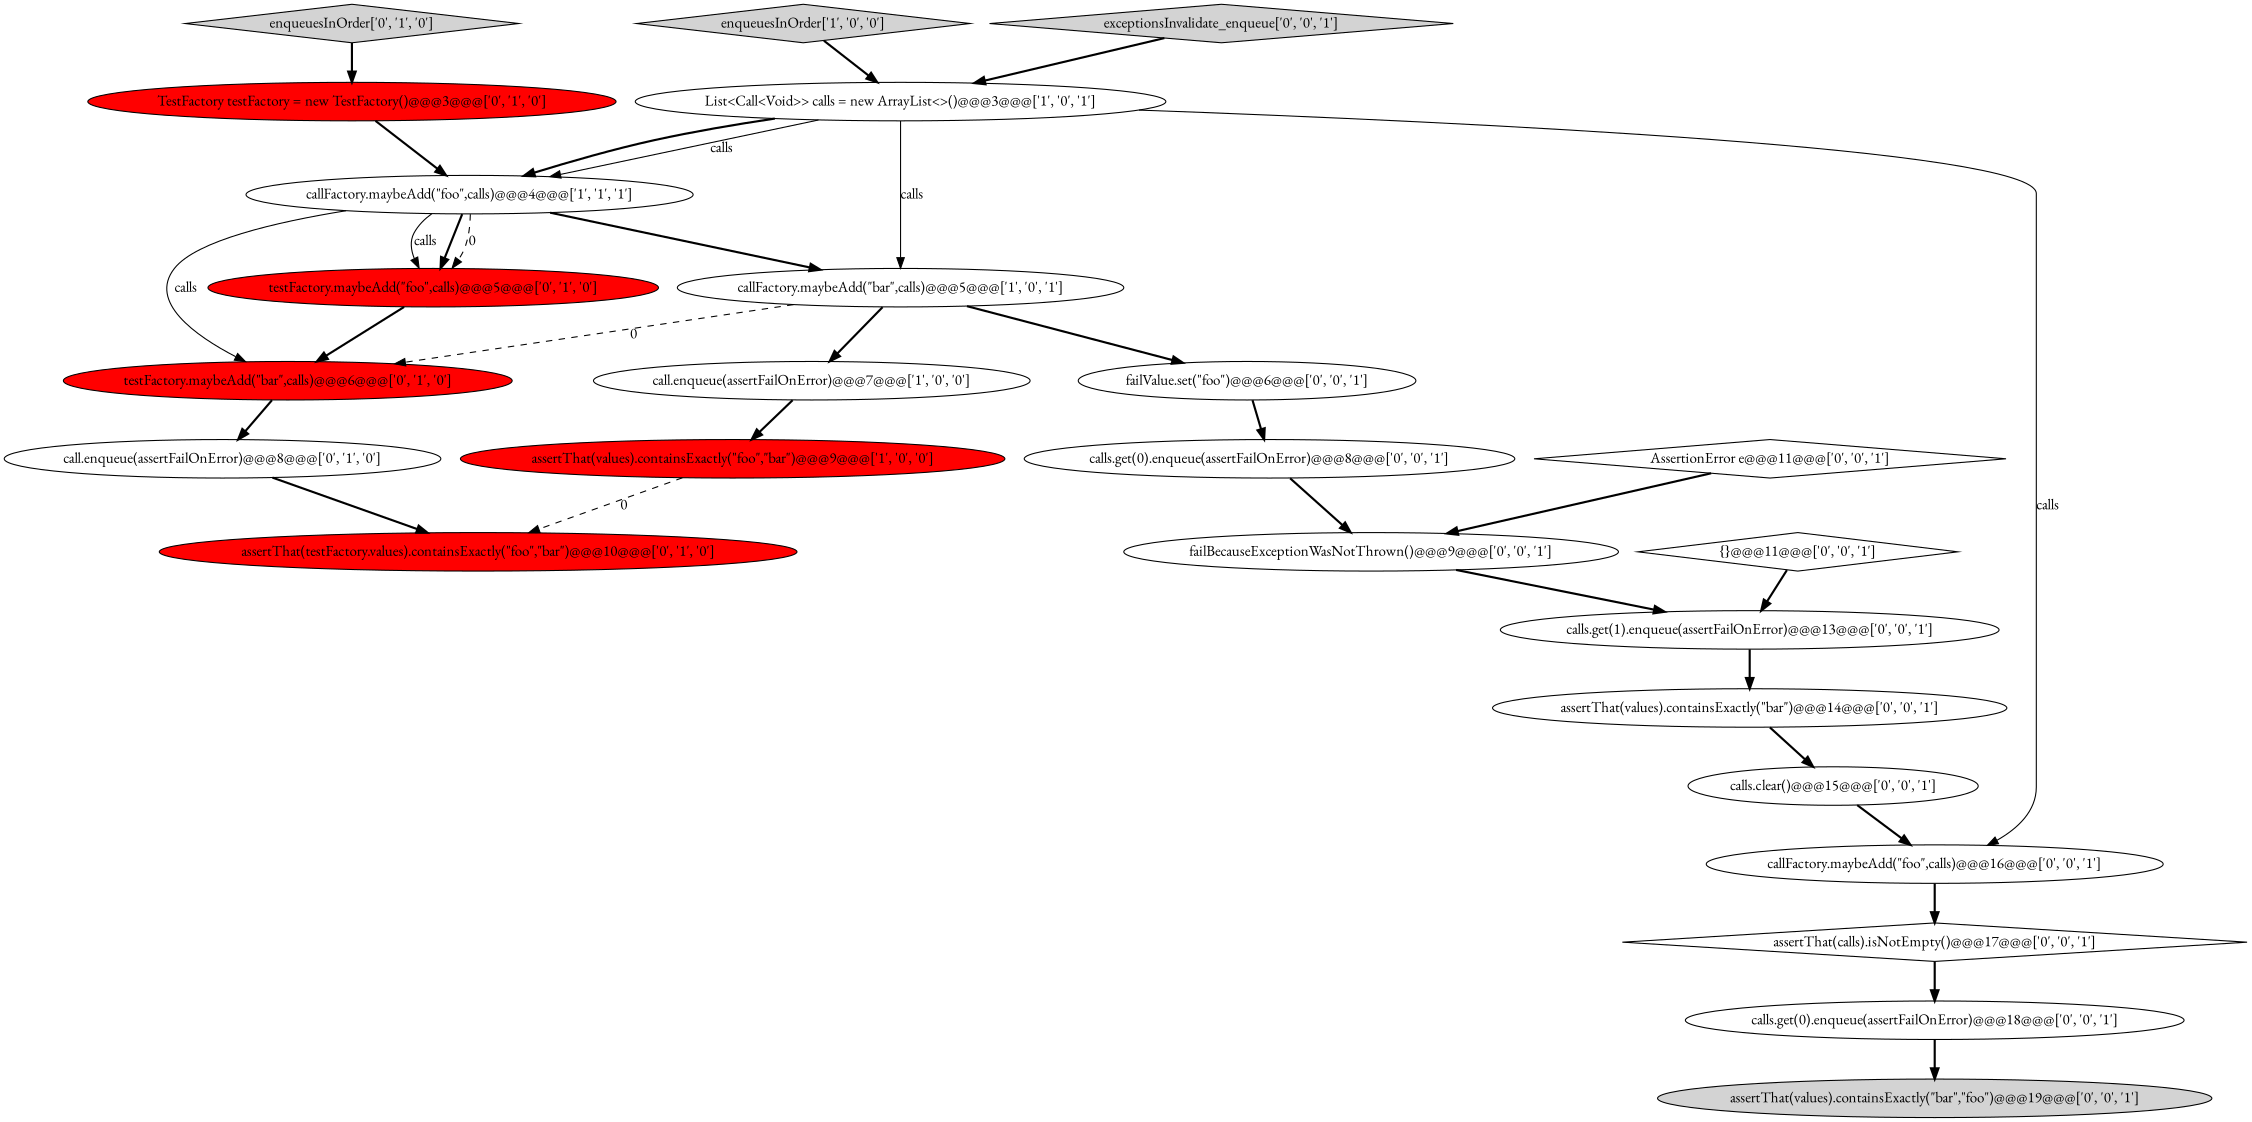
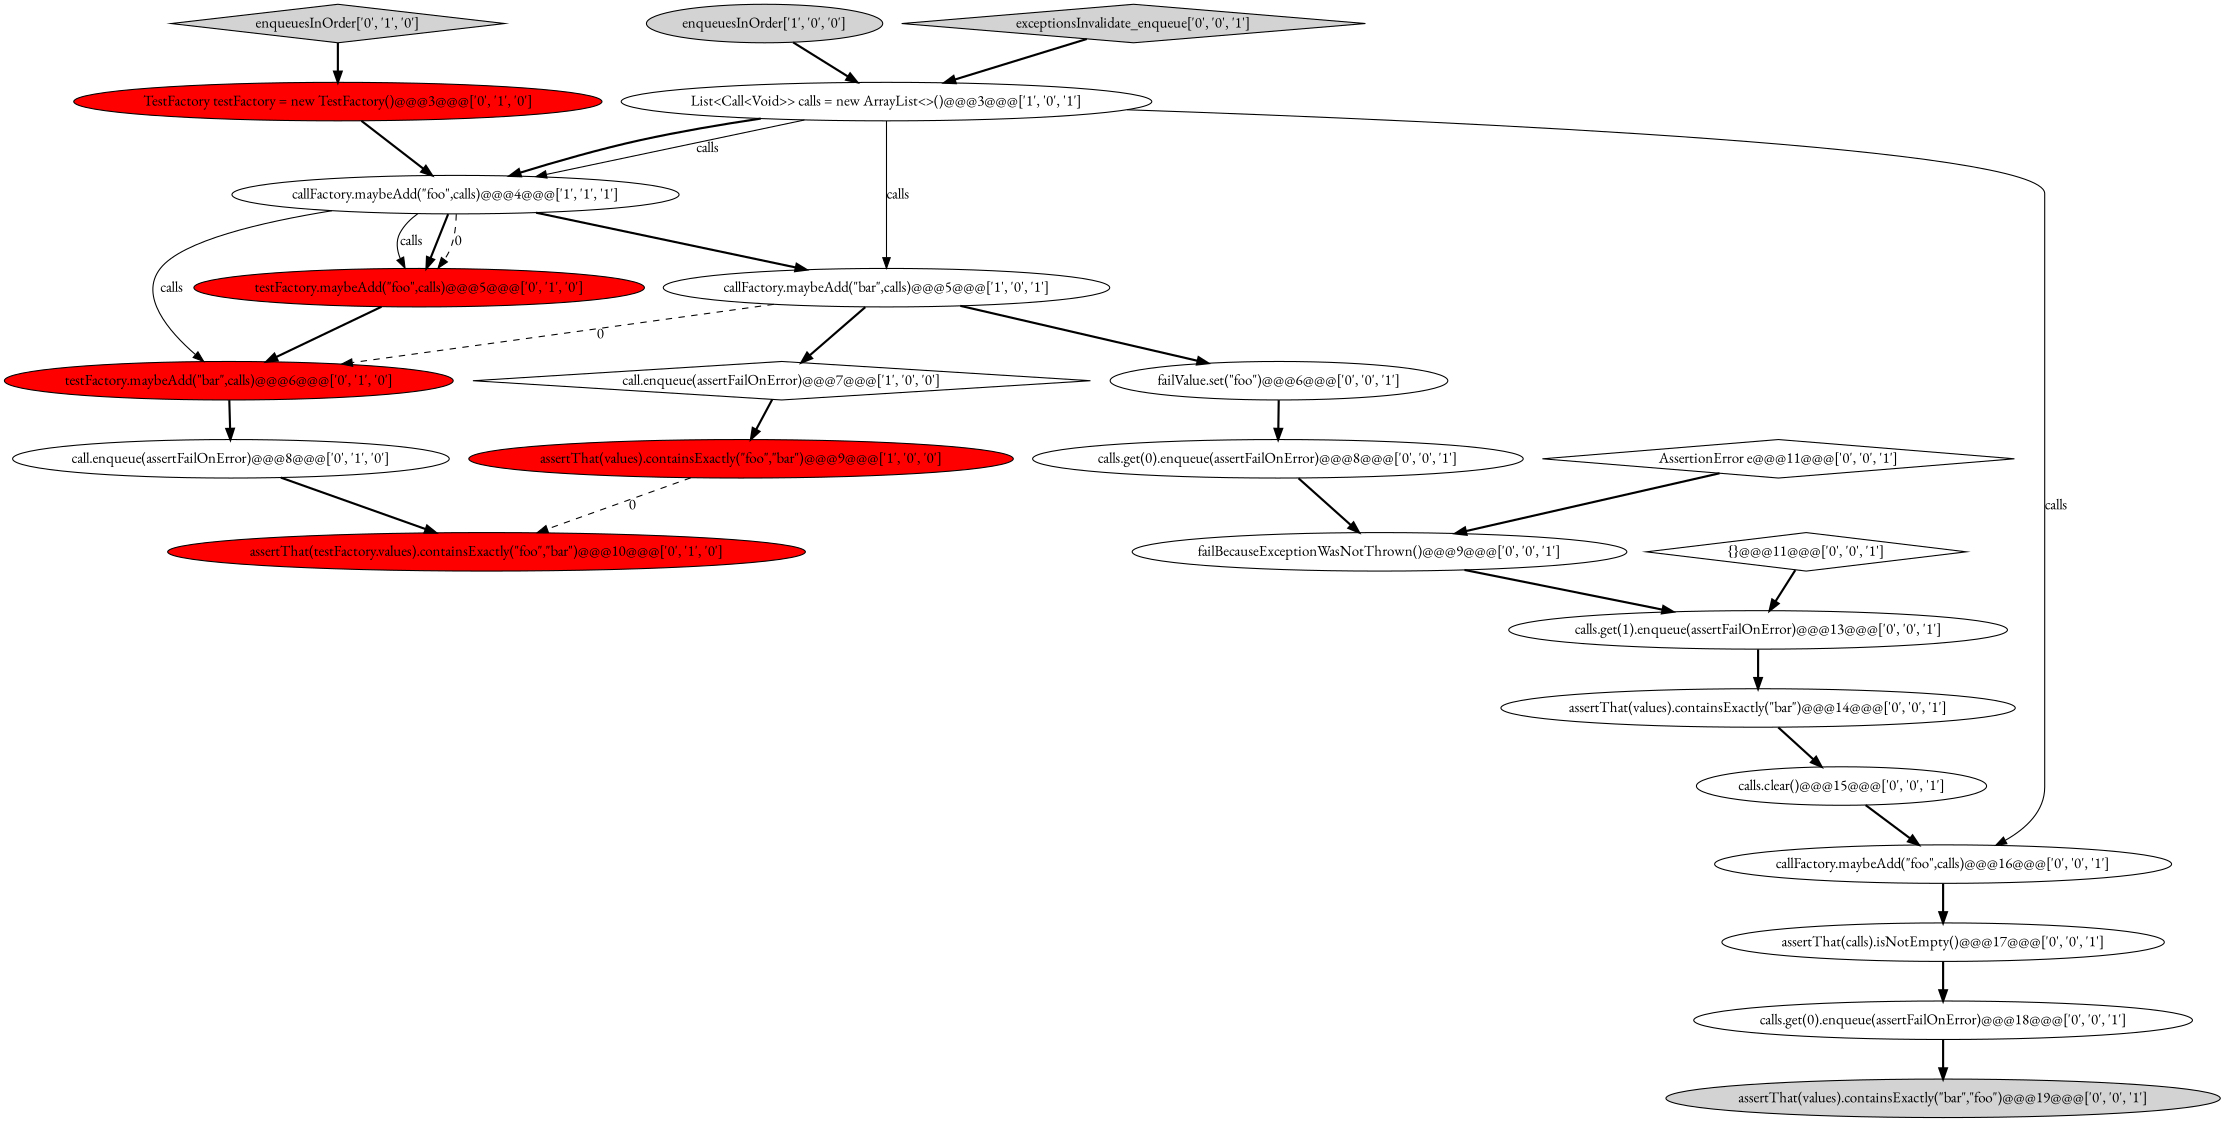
(803, 24) -> (765, 24)
(812, 381) -> (782, 381)
(1935, 942) -> (1943, 942)
